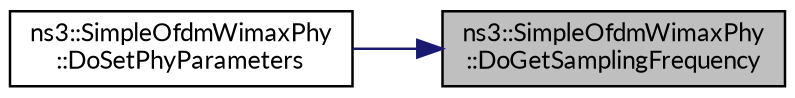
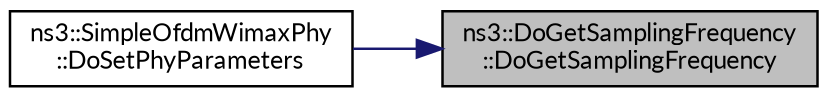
(614, 49) -> (630, 49)
